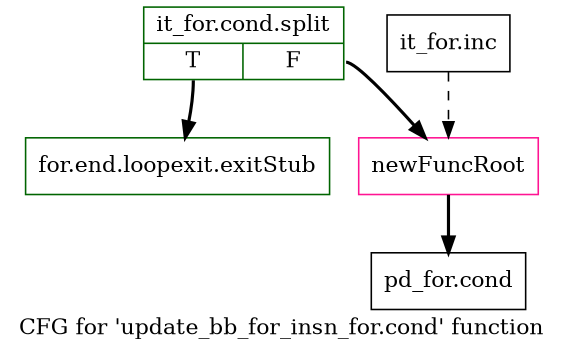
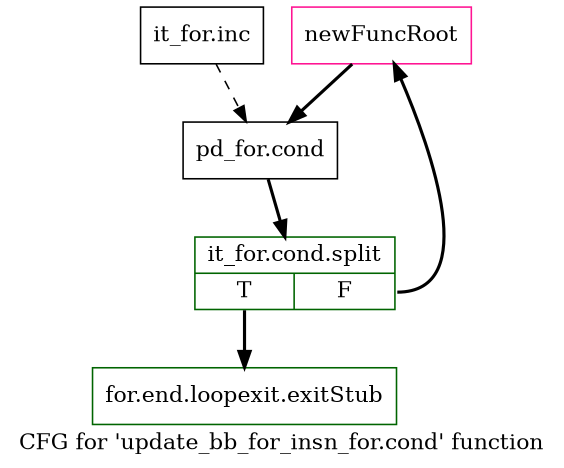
(448, 97) -> (228, 86)
none -> (274, 200)
